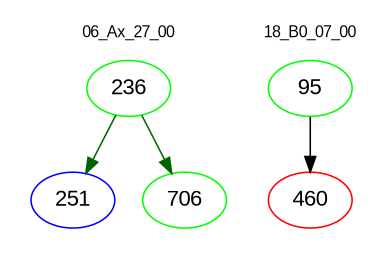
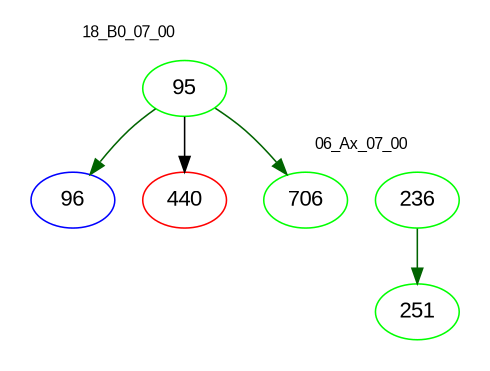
(129, 33) -> (361, 145)
(153, 137) -> (261, 146)
none -> (73, 200)
(73, 200) -> (417, 312)
(310, 200) -> (185, 200)
